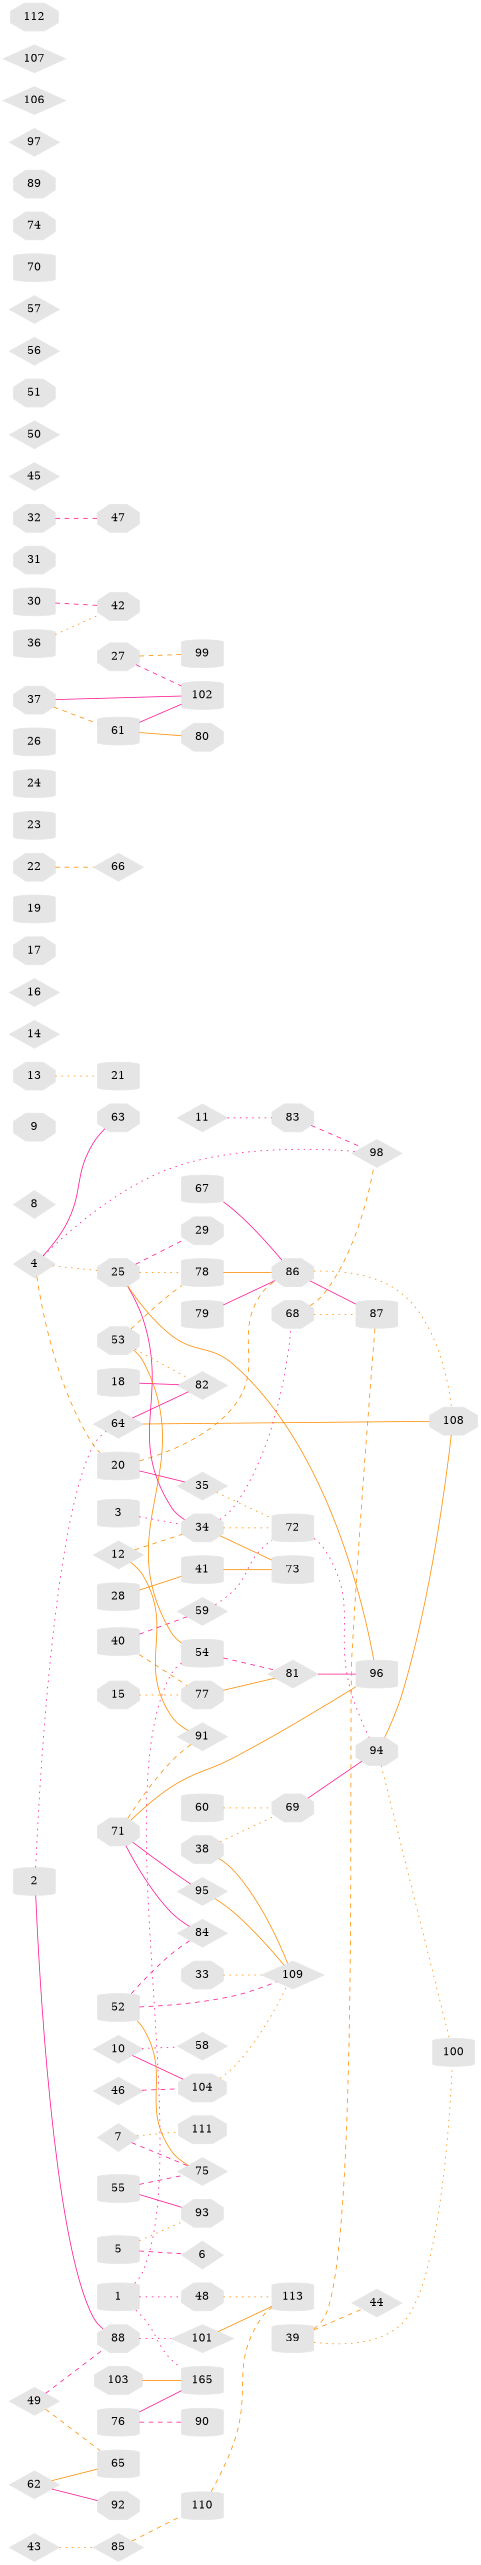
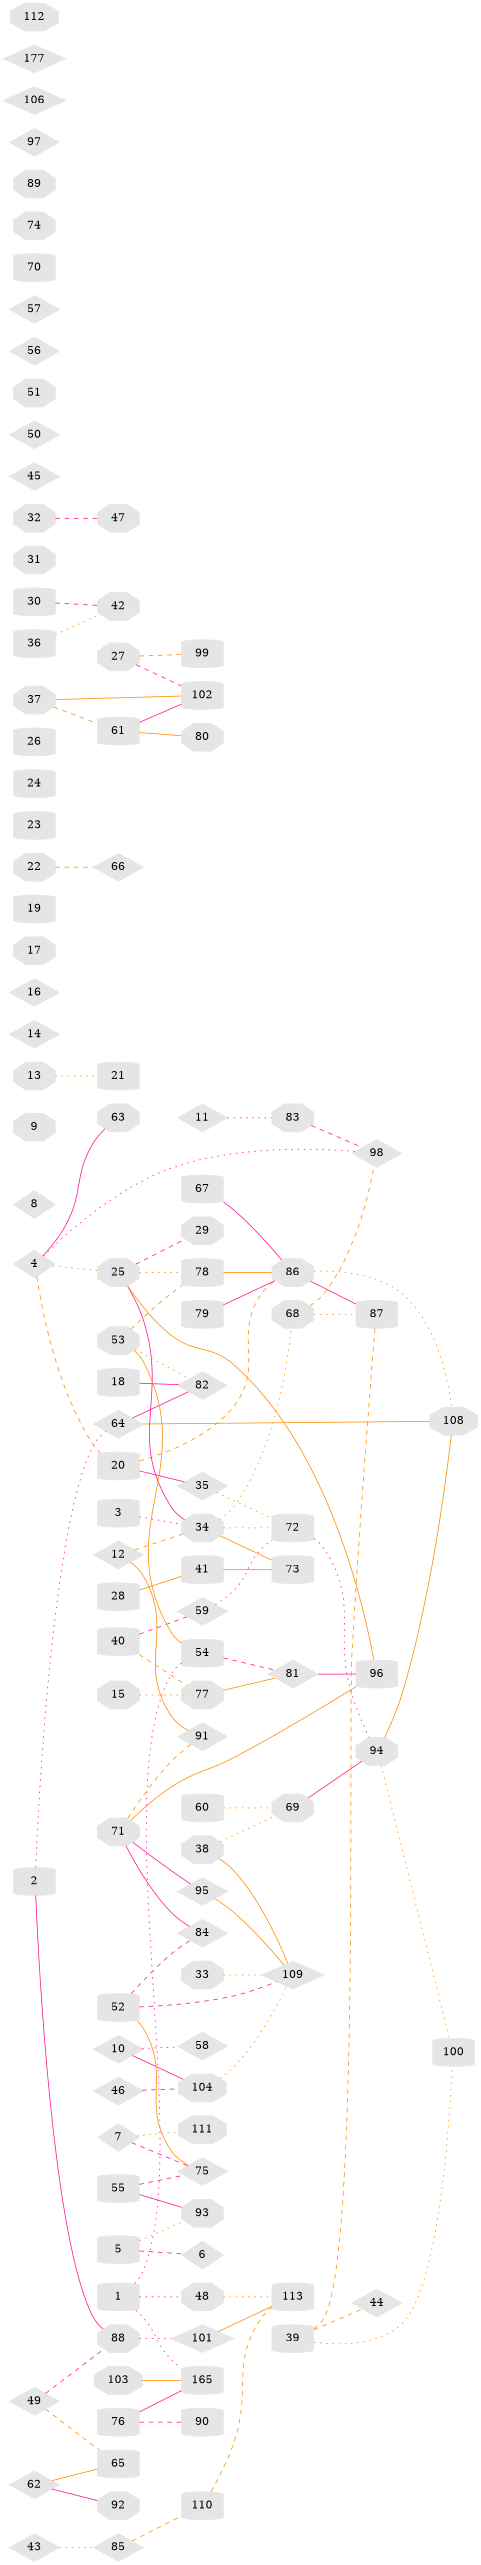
(34, 59) -> (34, 59)
(118, 698) -> (118, 698)
(271, 1430) -> (271, 1430)
